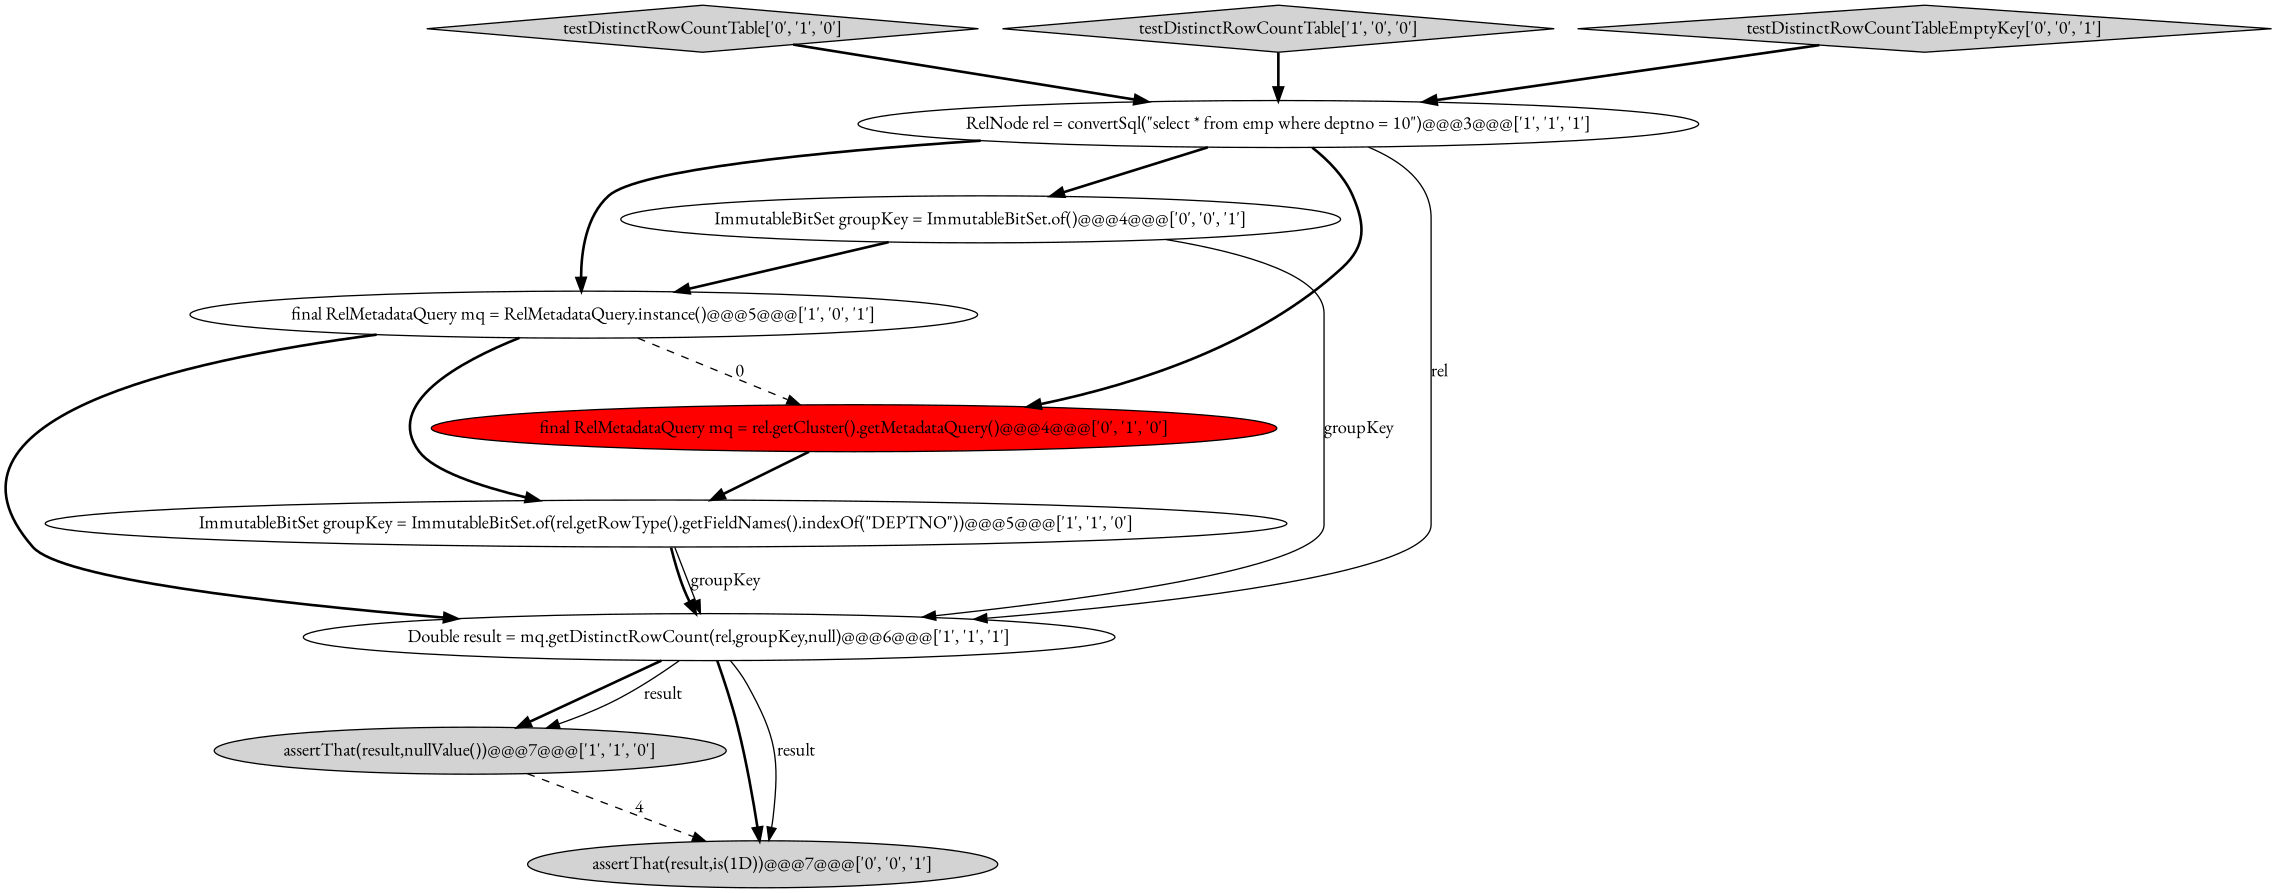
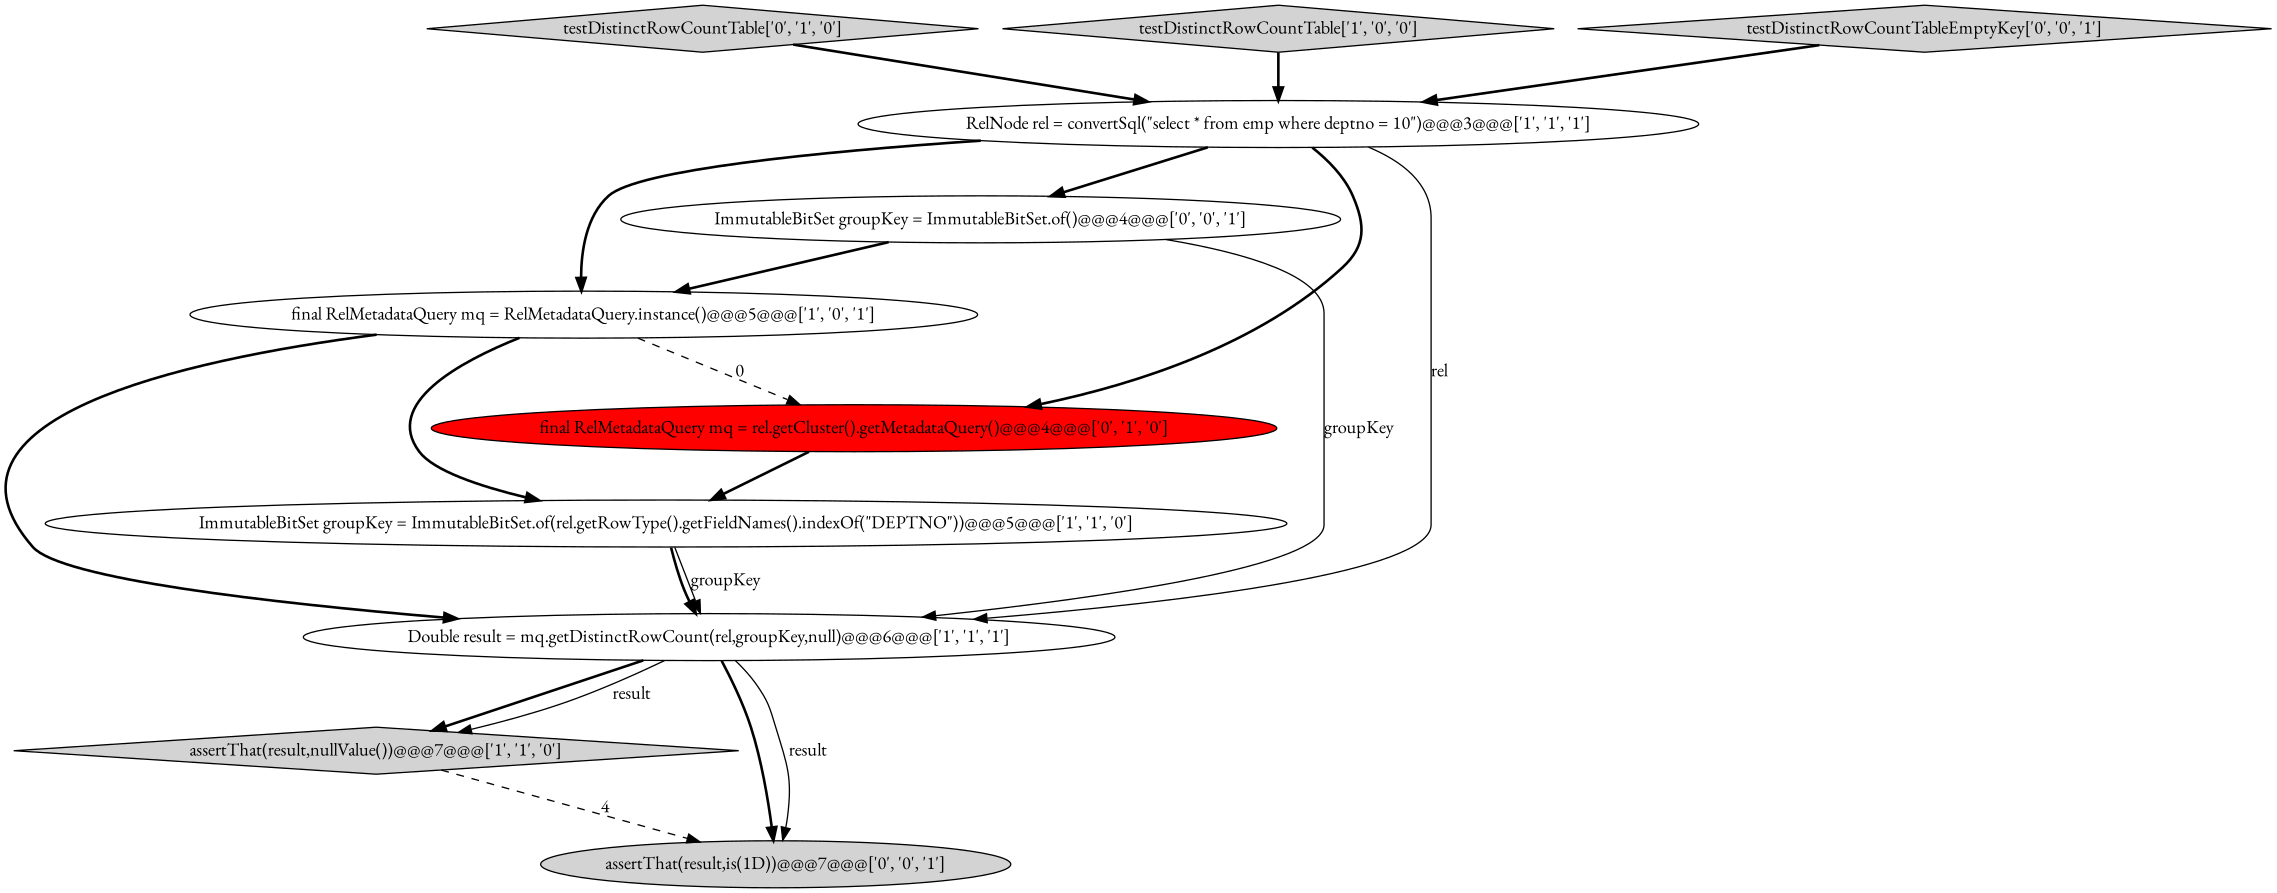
(470, 751) -> (376, 751)
